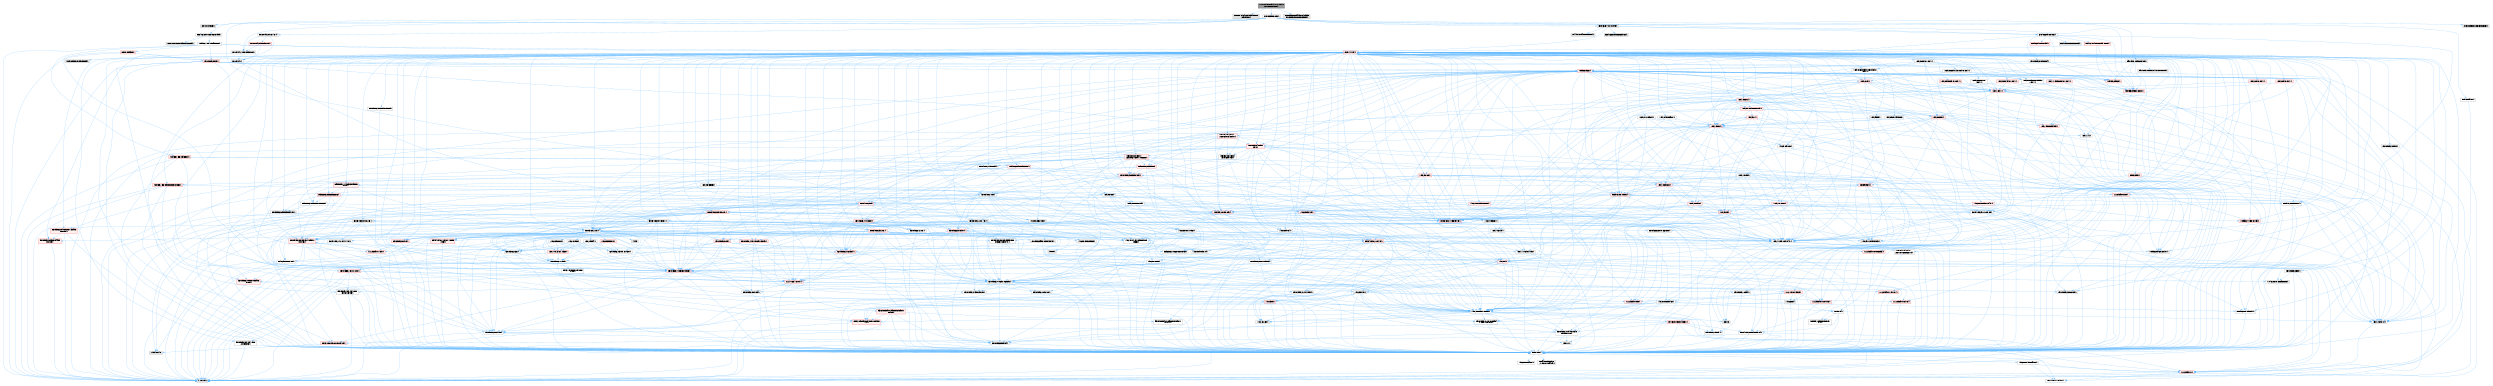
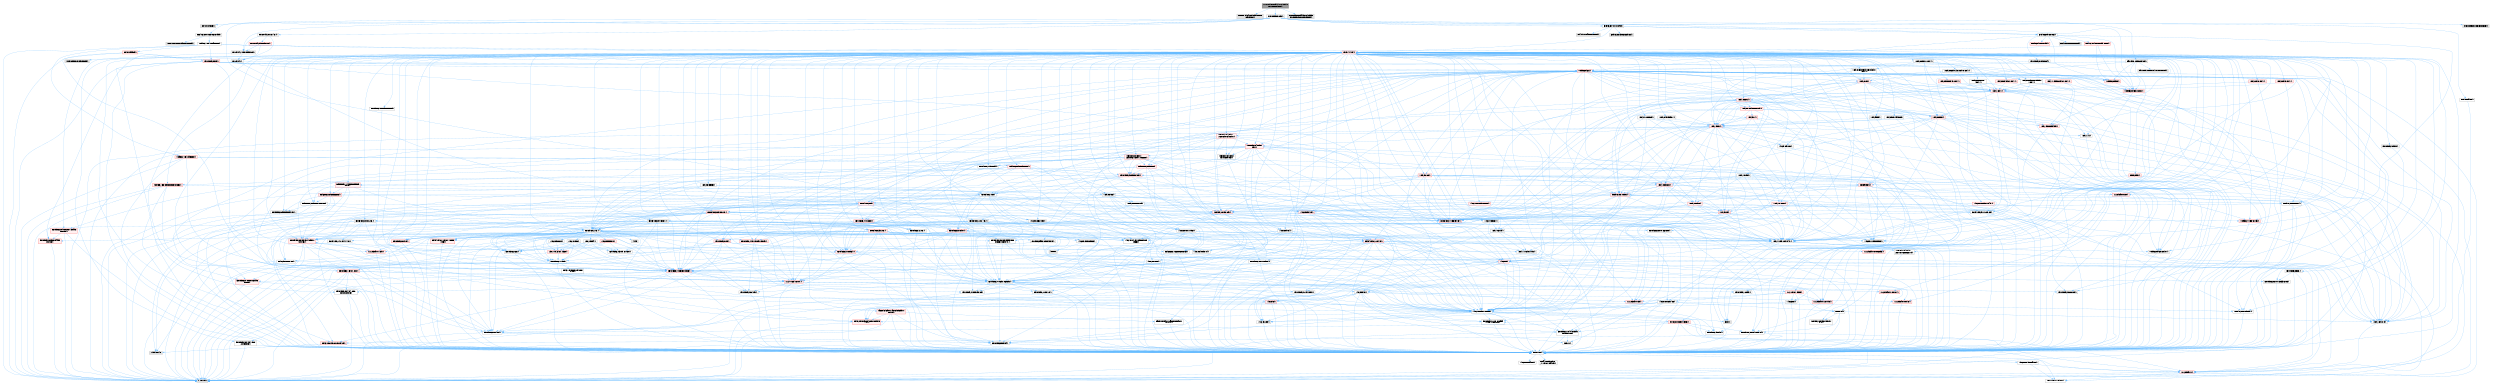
(2278, 282) -> (2277, 282)
